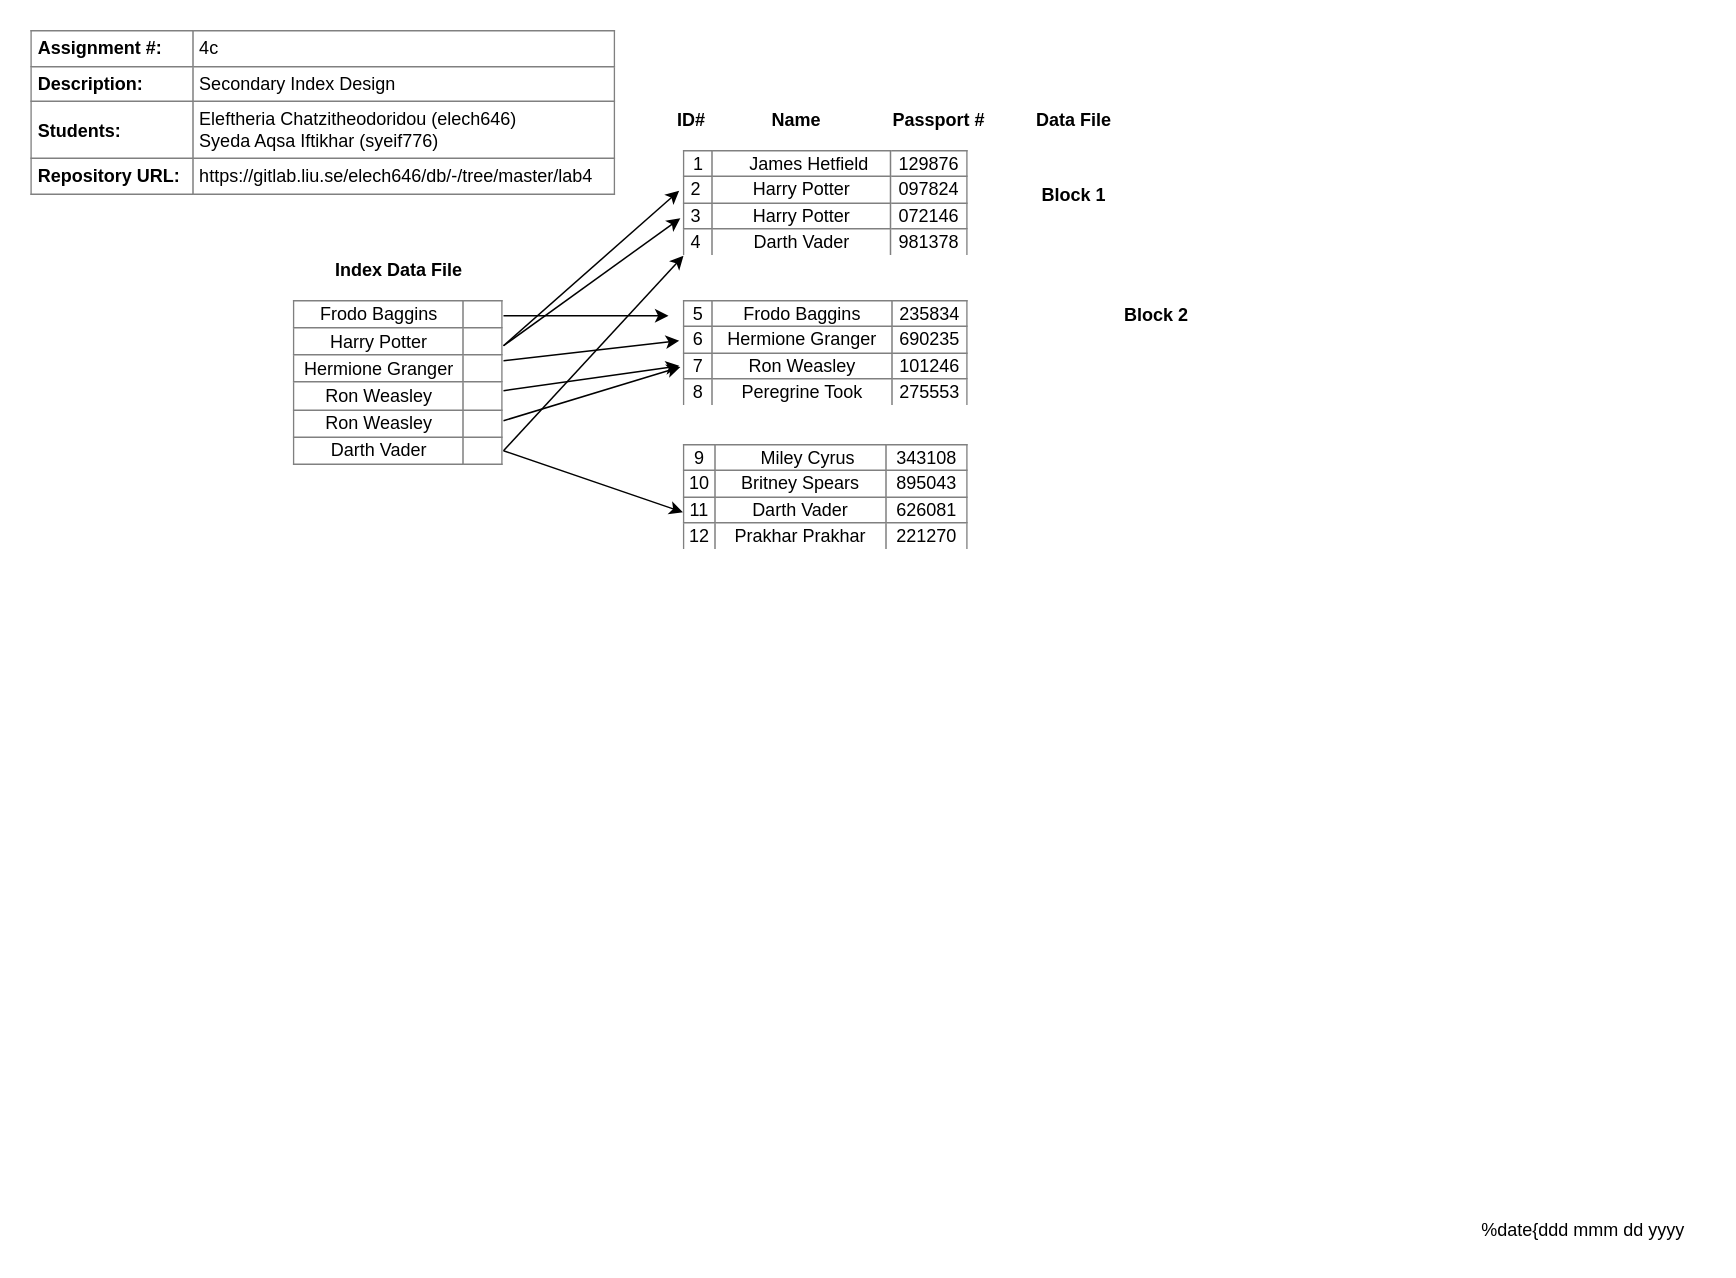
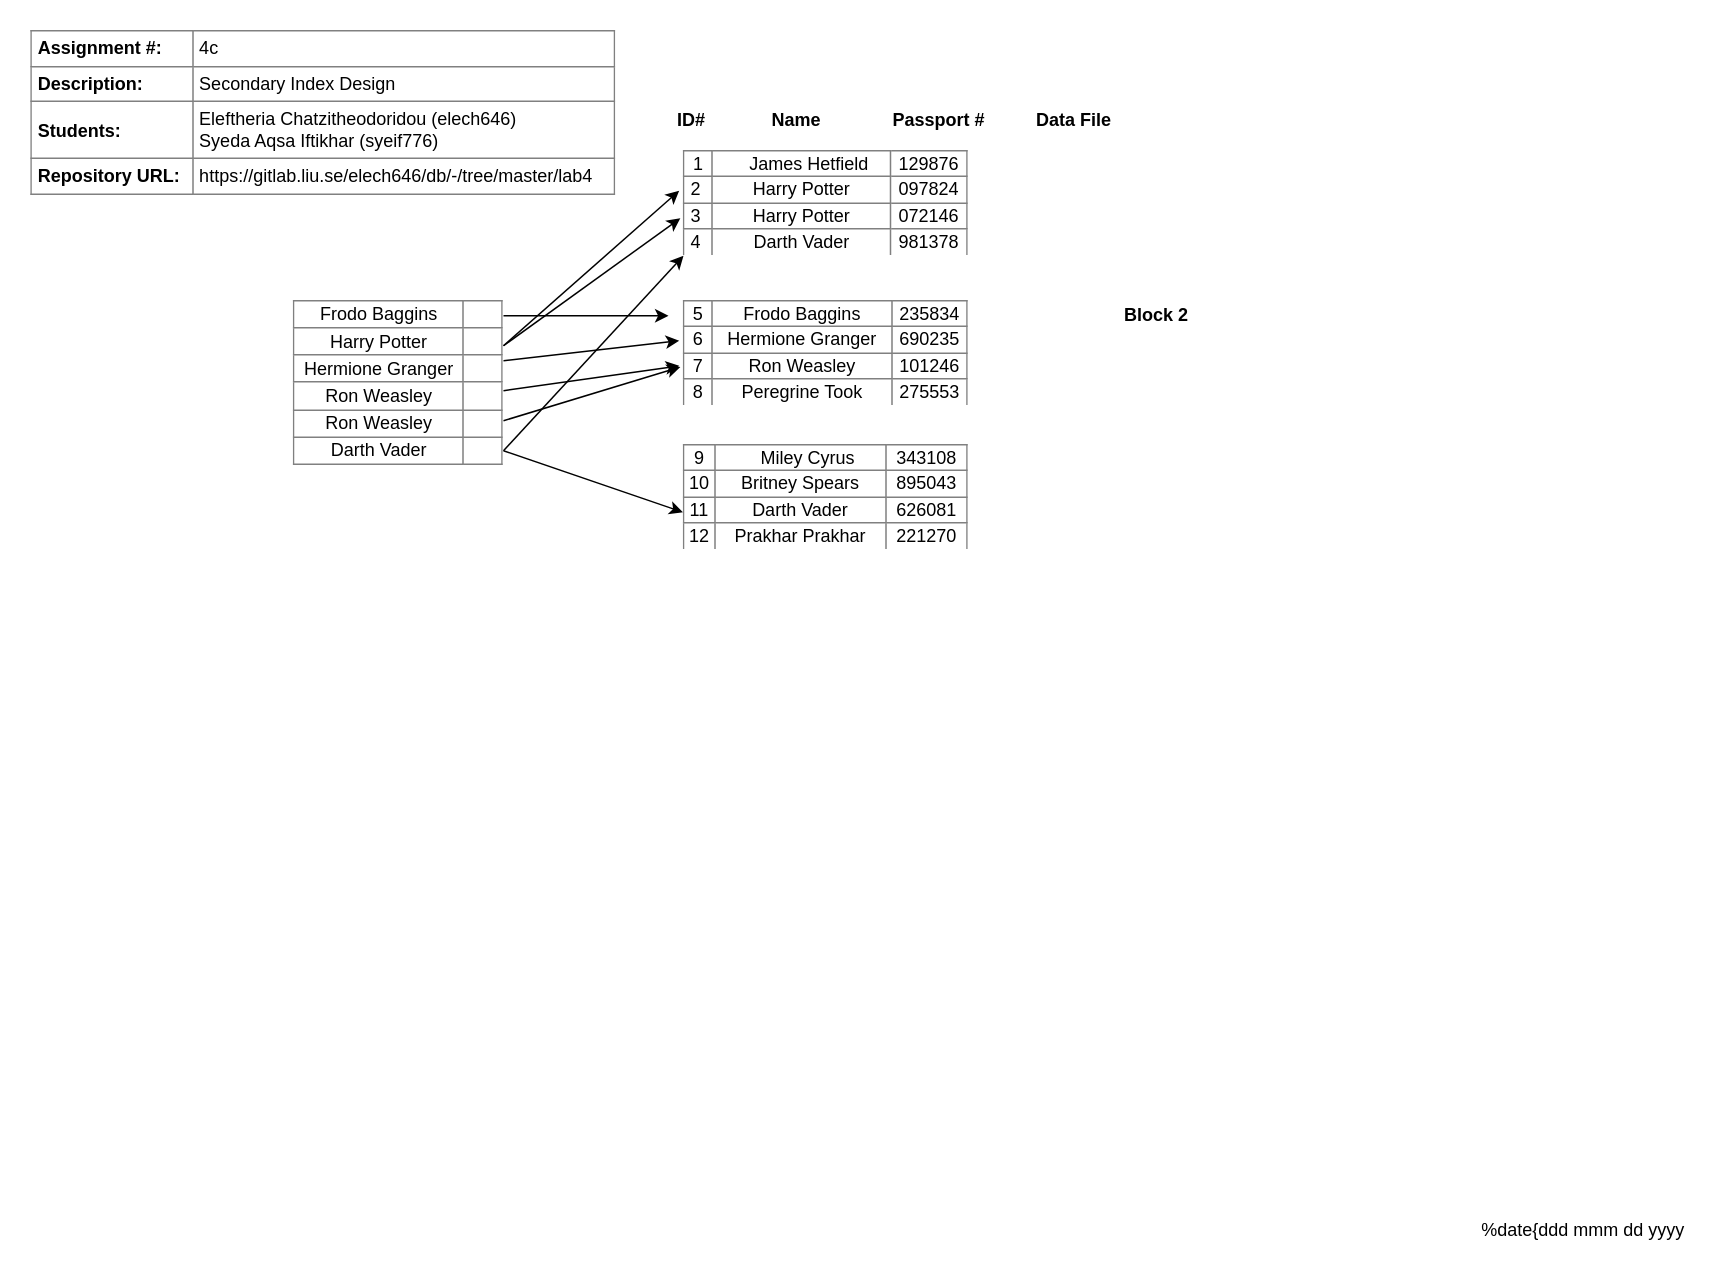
(1073, 196) -> none
(398, 271) -> none
